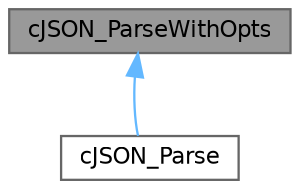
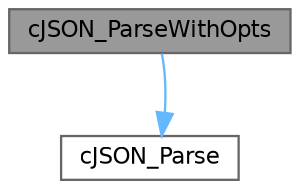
(135, 106) -> (165, 83)
